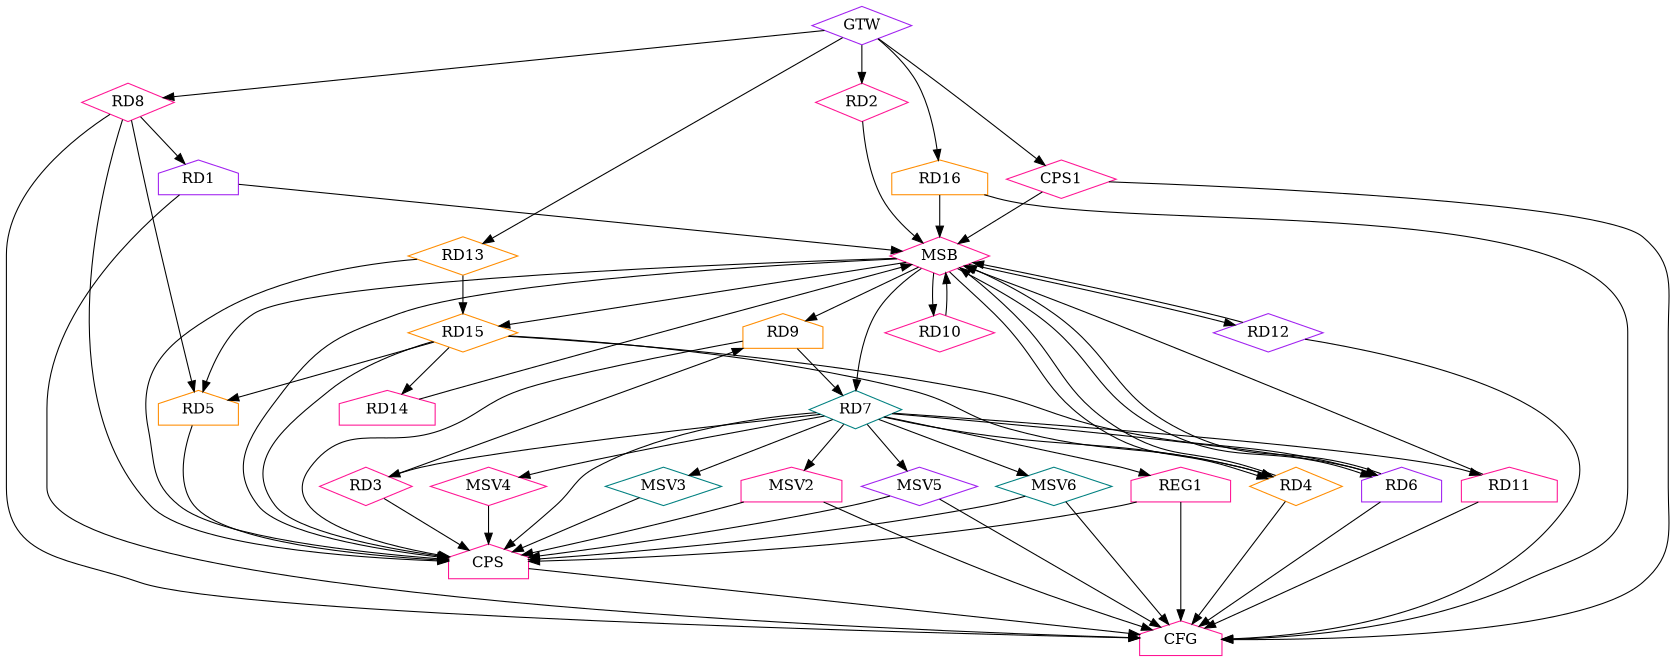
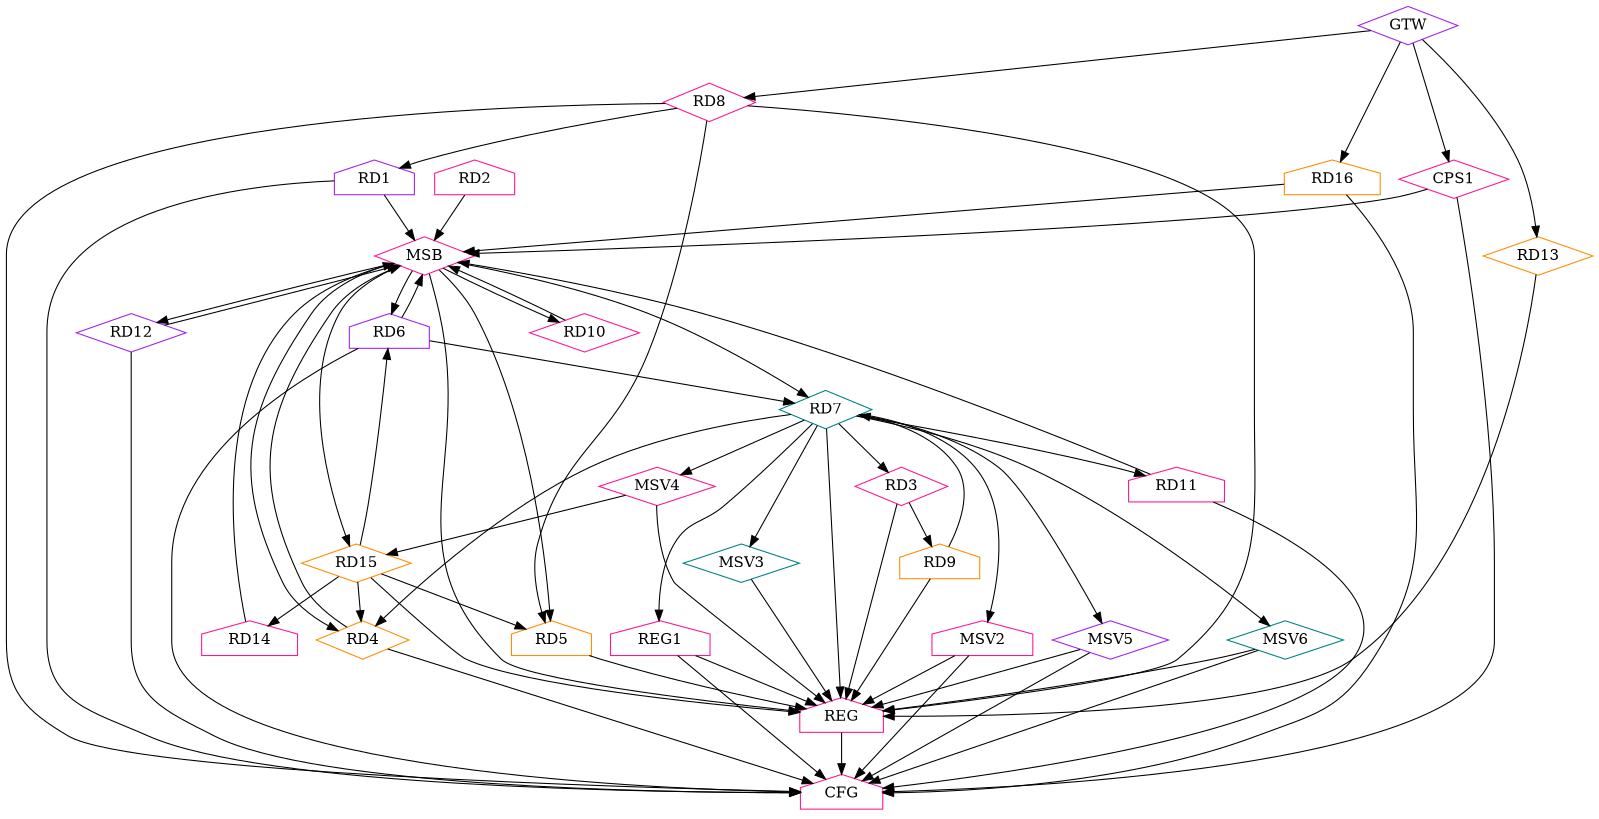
(862, 59) -> none
(862, 102) -> (475, 179)
(463, 289) -> (511, 524)
(867, 292) -> none
(1130, 436) -> (607, 371)
(489, 563) -> (842, 717)
